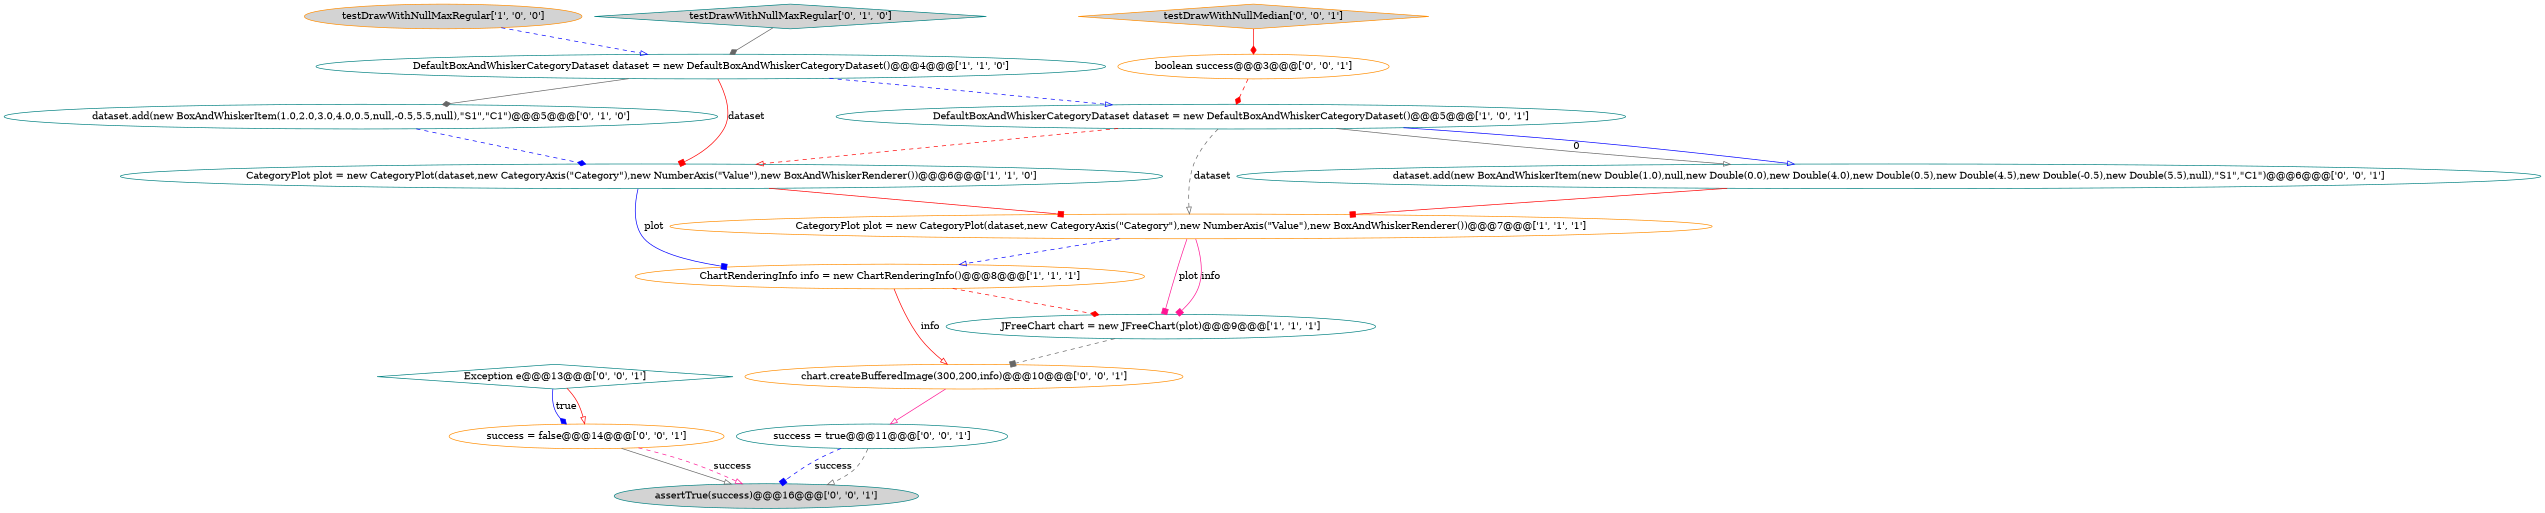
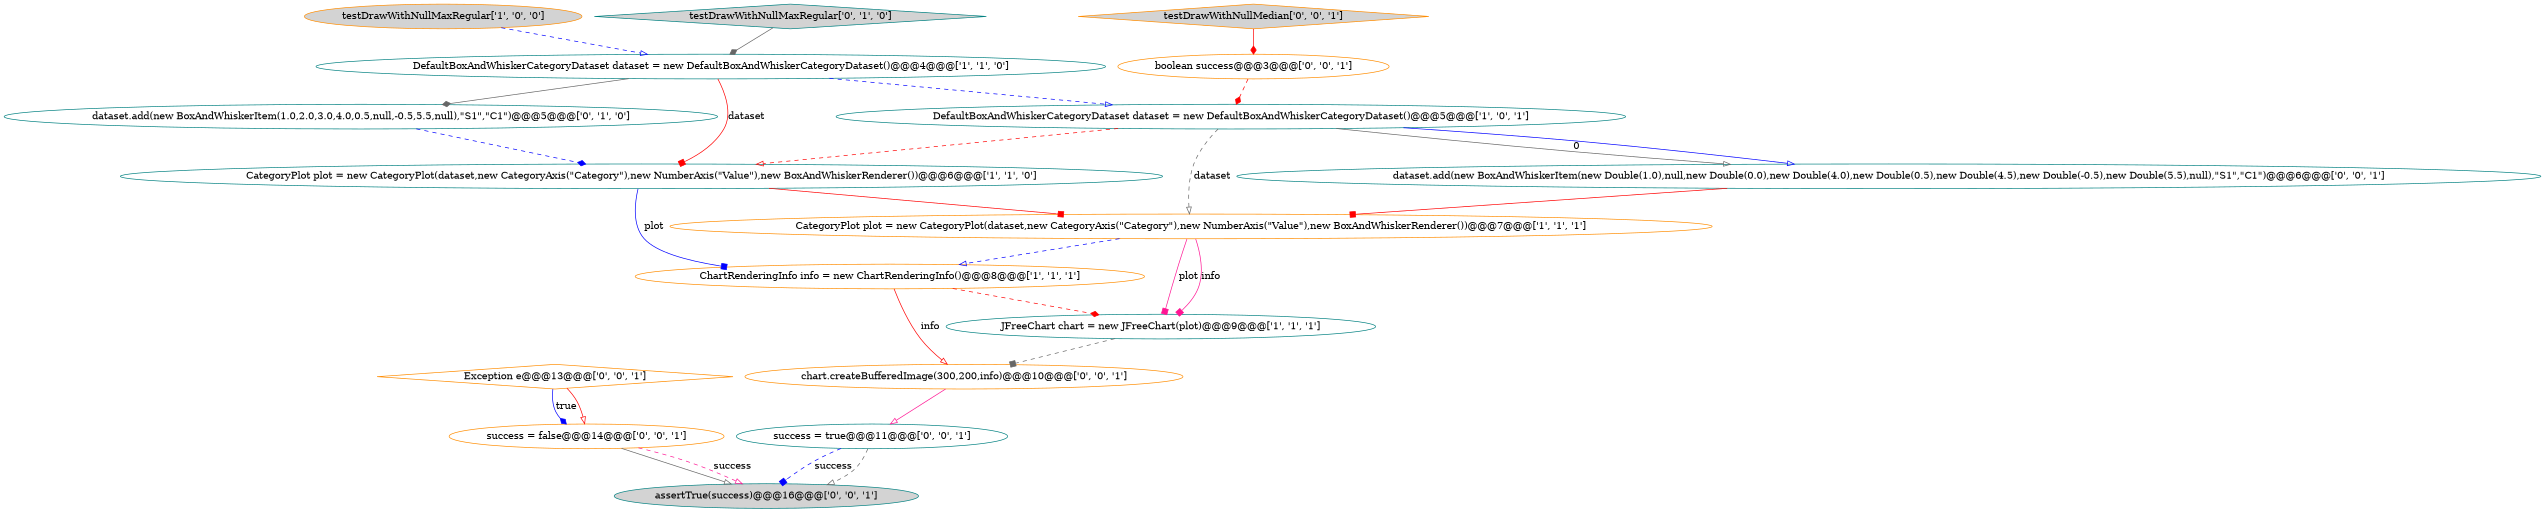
(555, 377) -> (555, 377)
